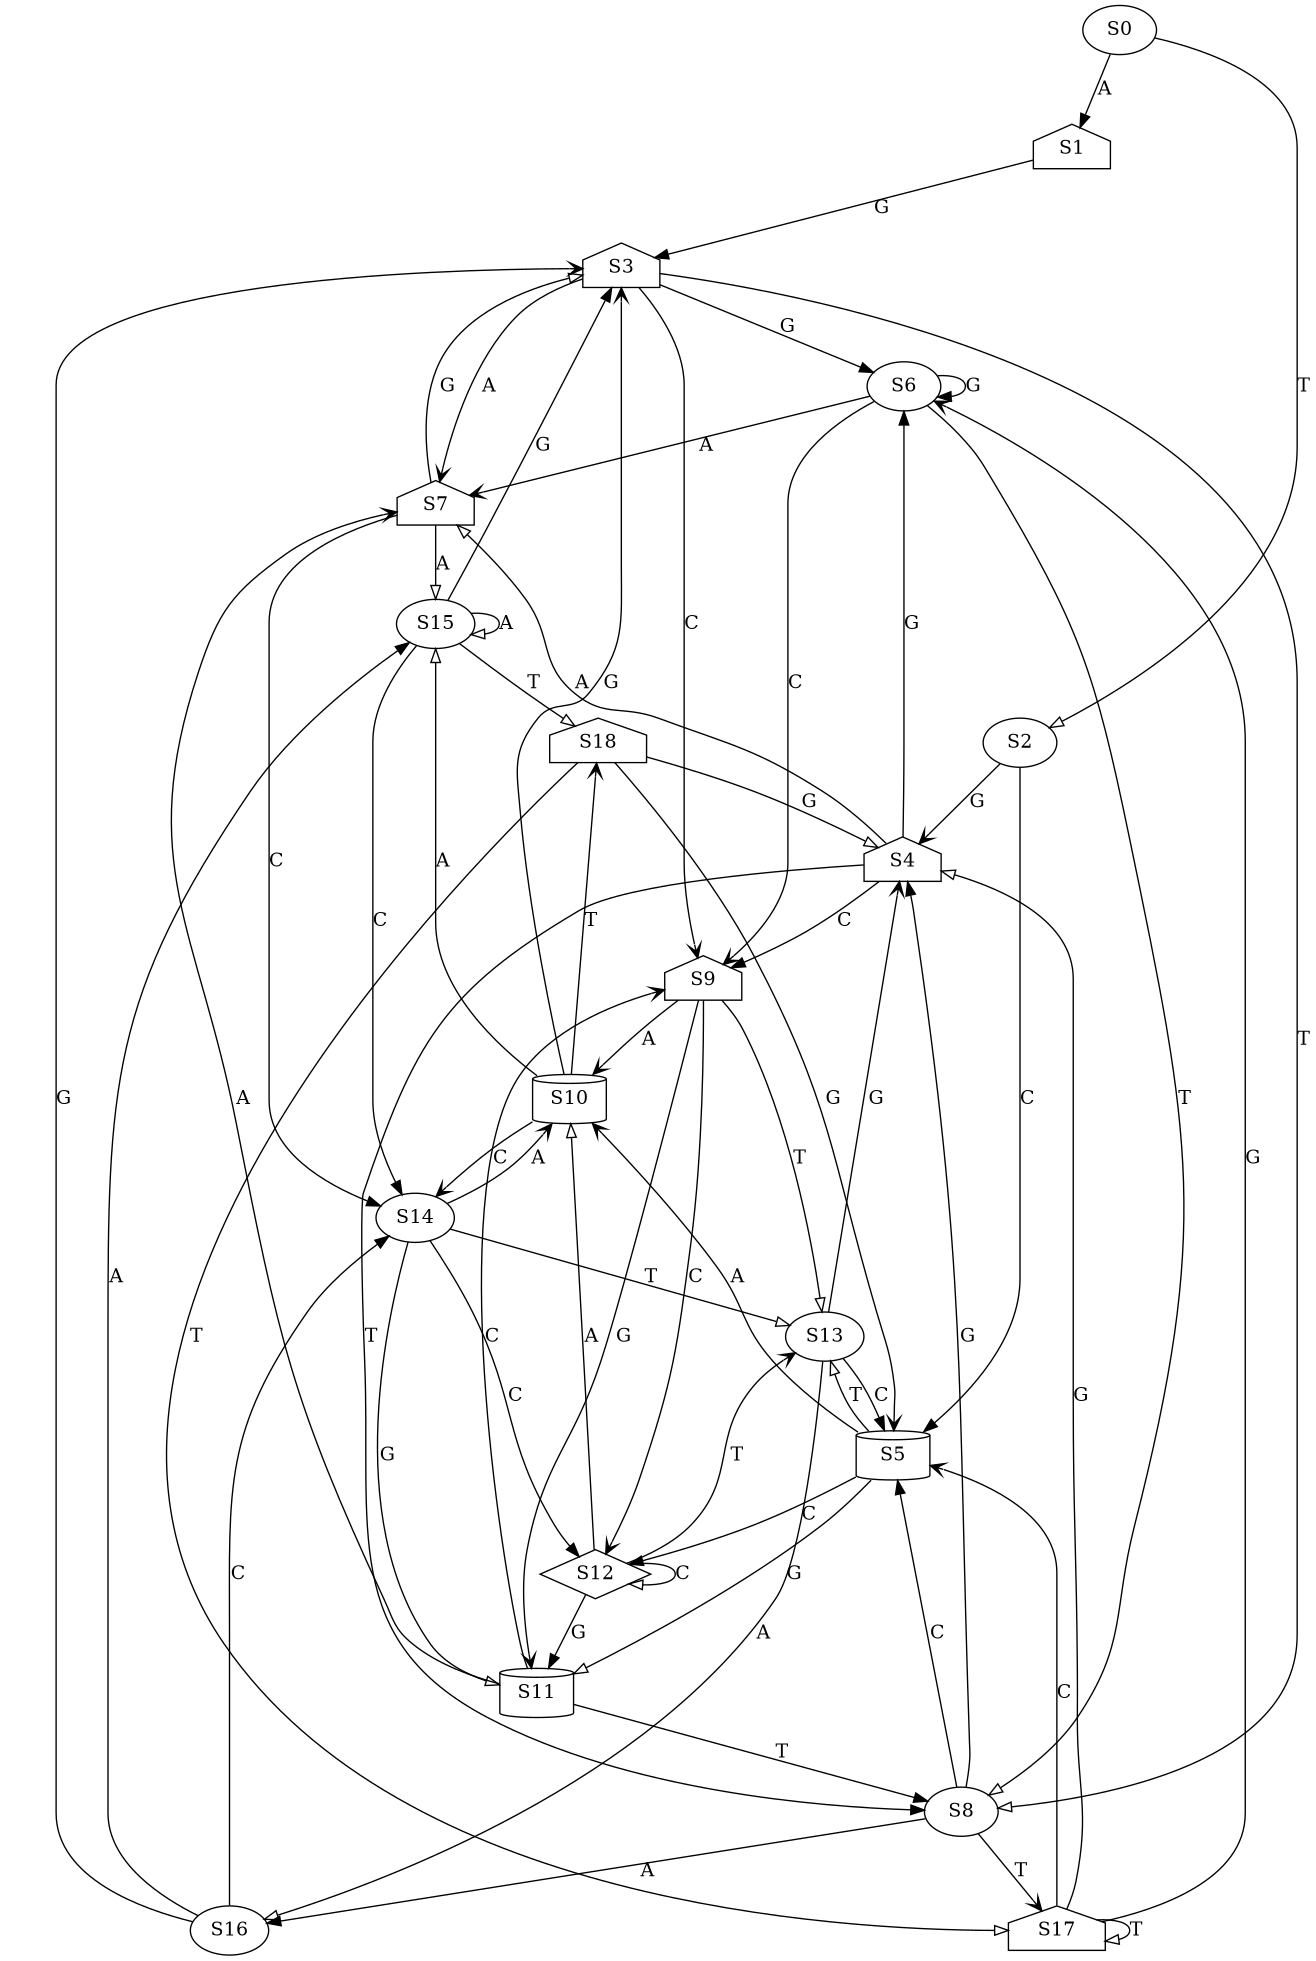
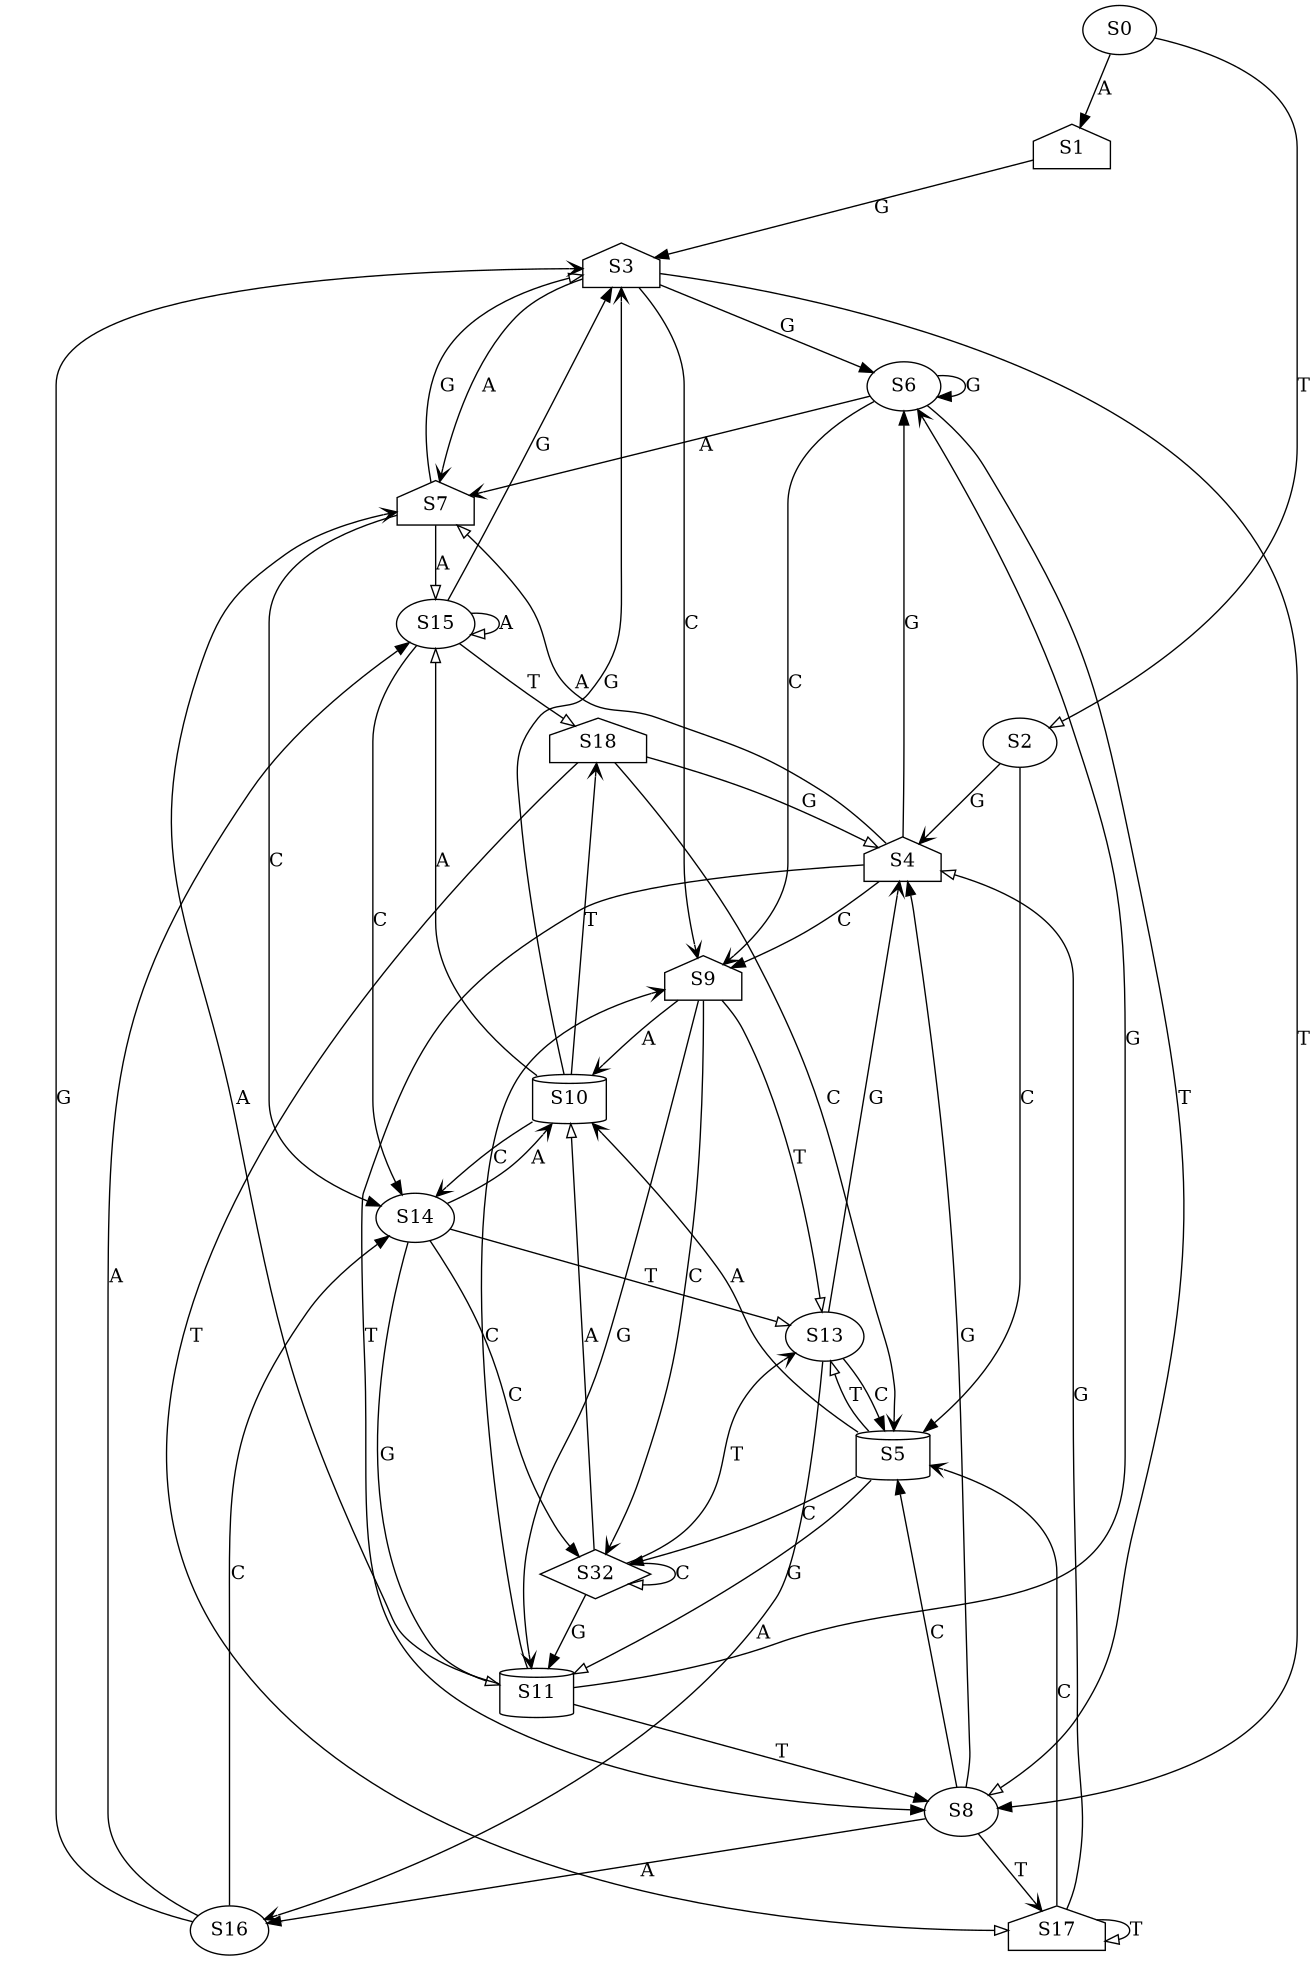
(1297, 931) -> (1297, 931)
(834, 1099) -> (834, 1099)
(1245, 1139) -> (1125, 1241)
(595, 1574) -> (595, 1574)
(669, 1713) -> (669, 1713)
